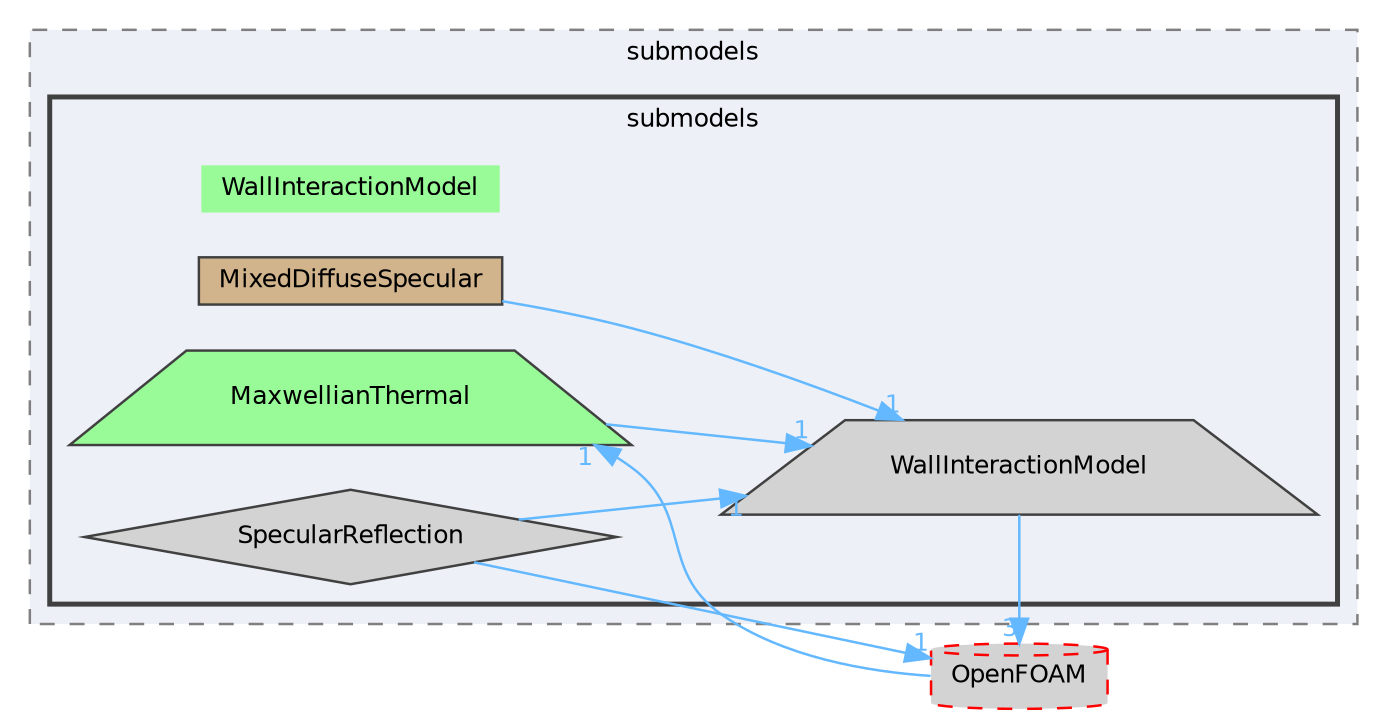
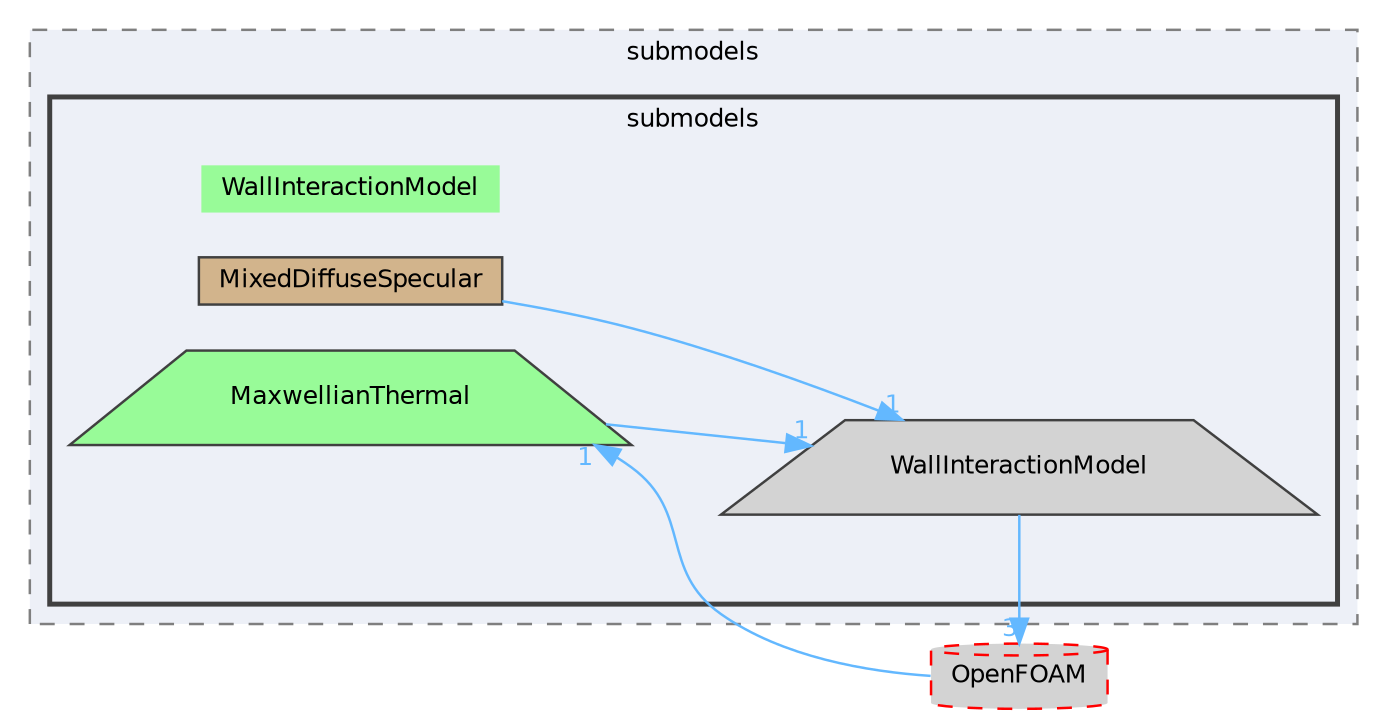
(351, 537) -> none
